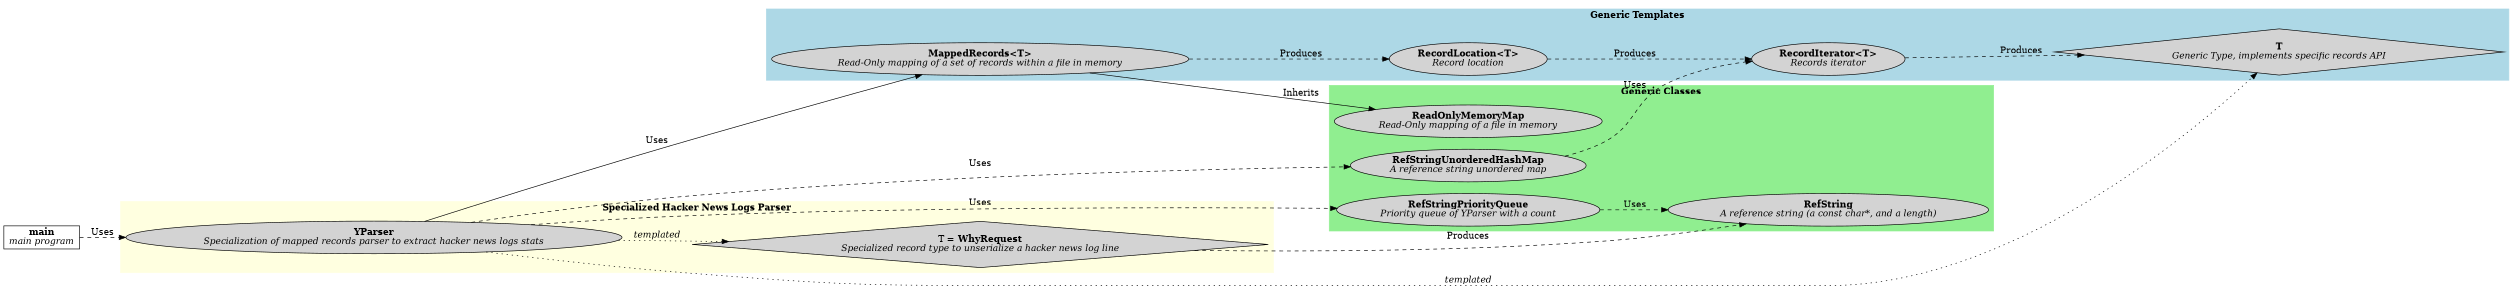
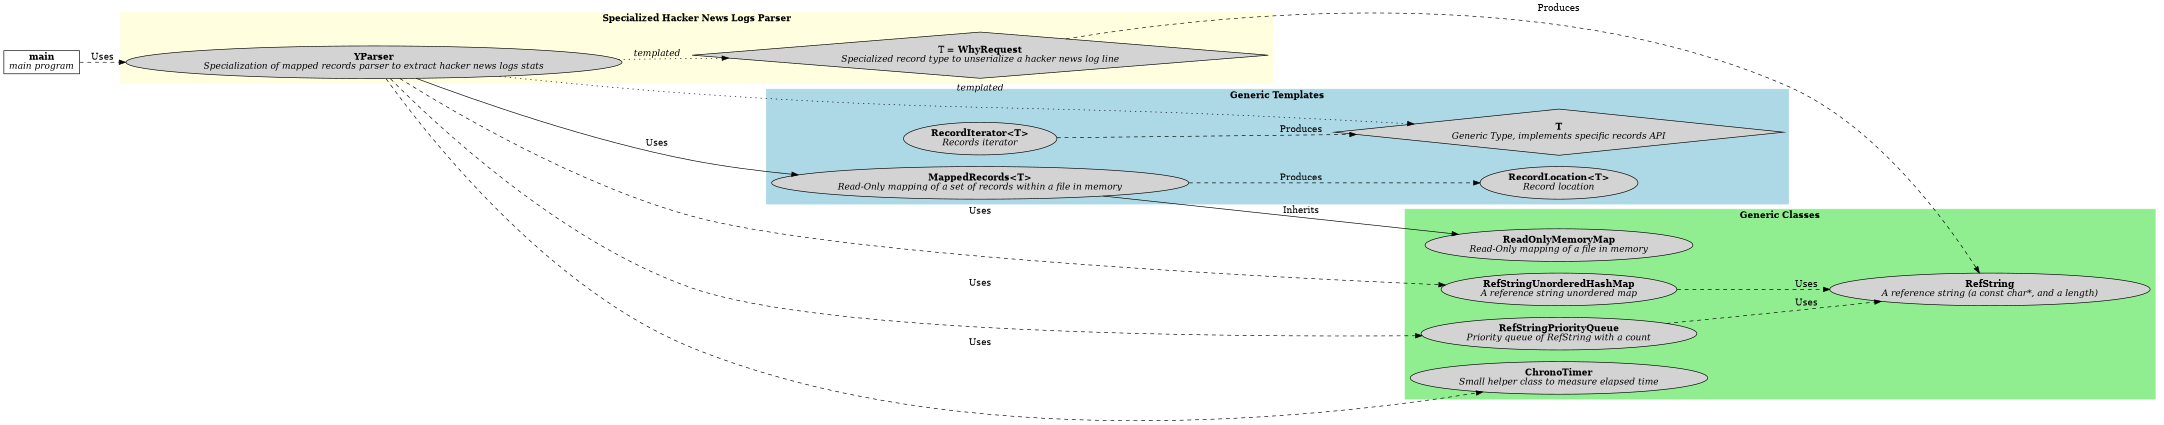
(1646, 59) -> none
(1648, 97) -> (1750, 289)
(1468, 214) -> (1559, 338)
none -> (1559, 378)
